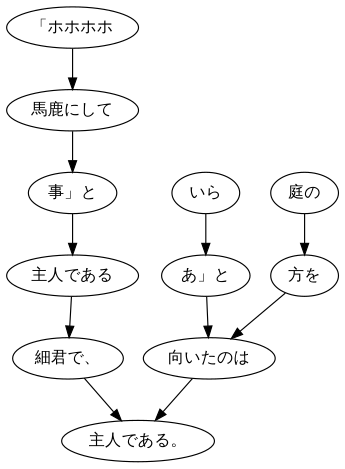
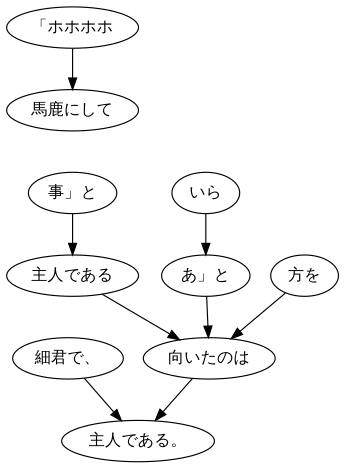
(73, 146) -> none
(305, 193) -> none
(71, 311) -> (136, 314)
